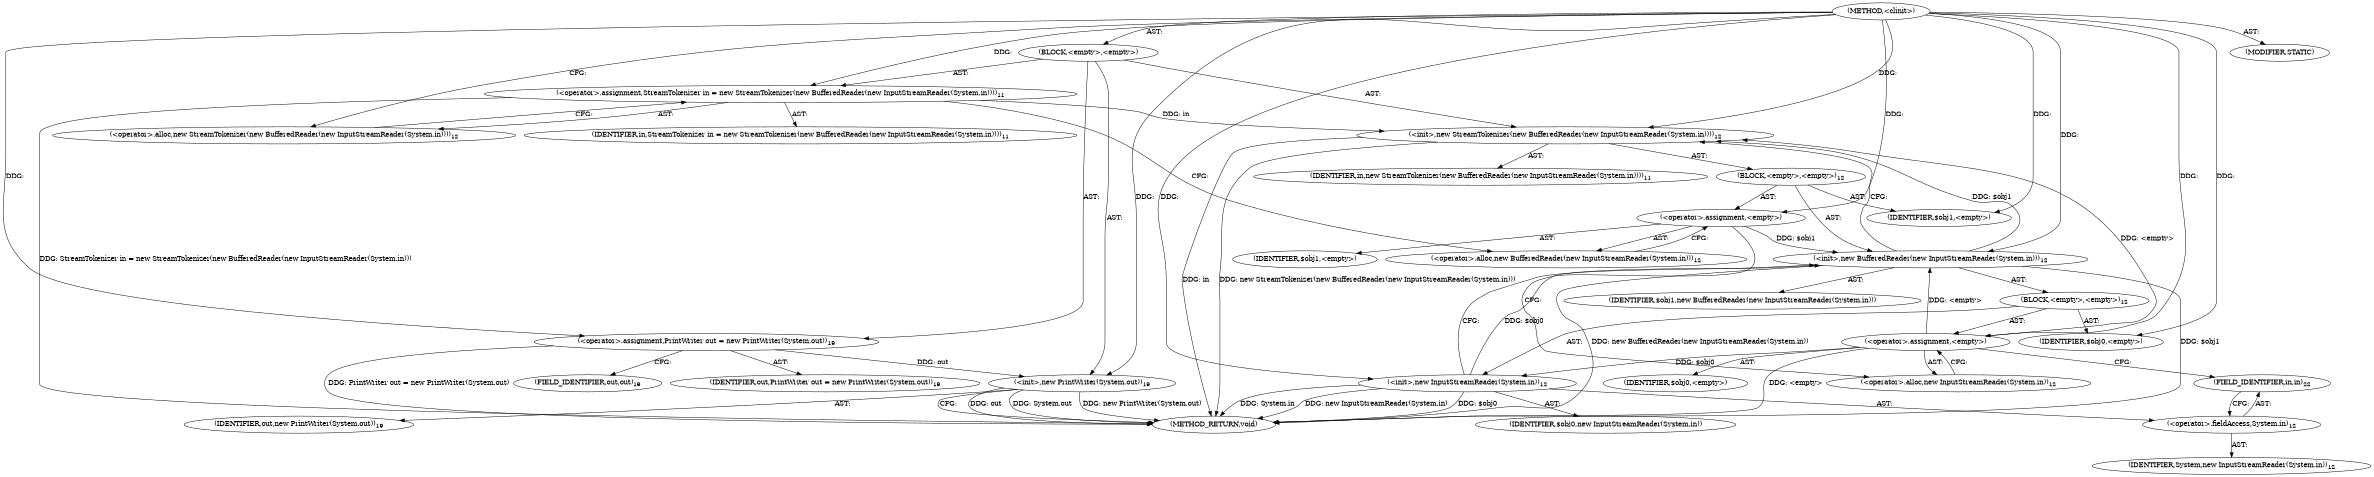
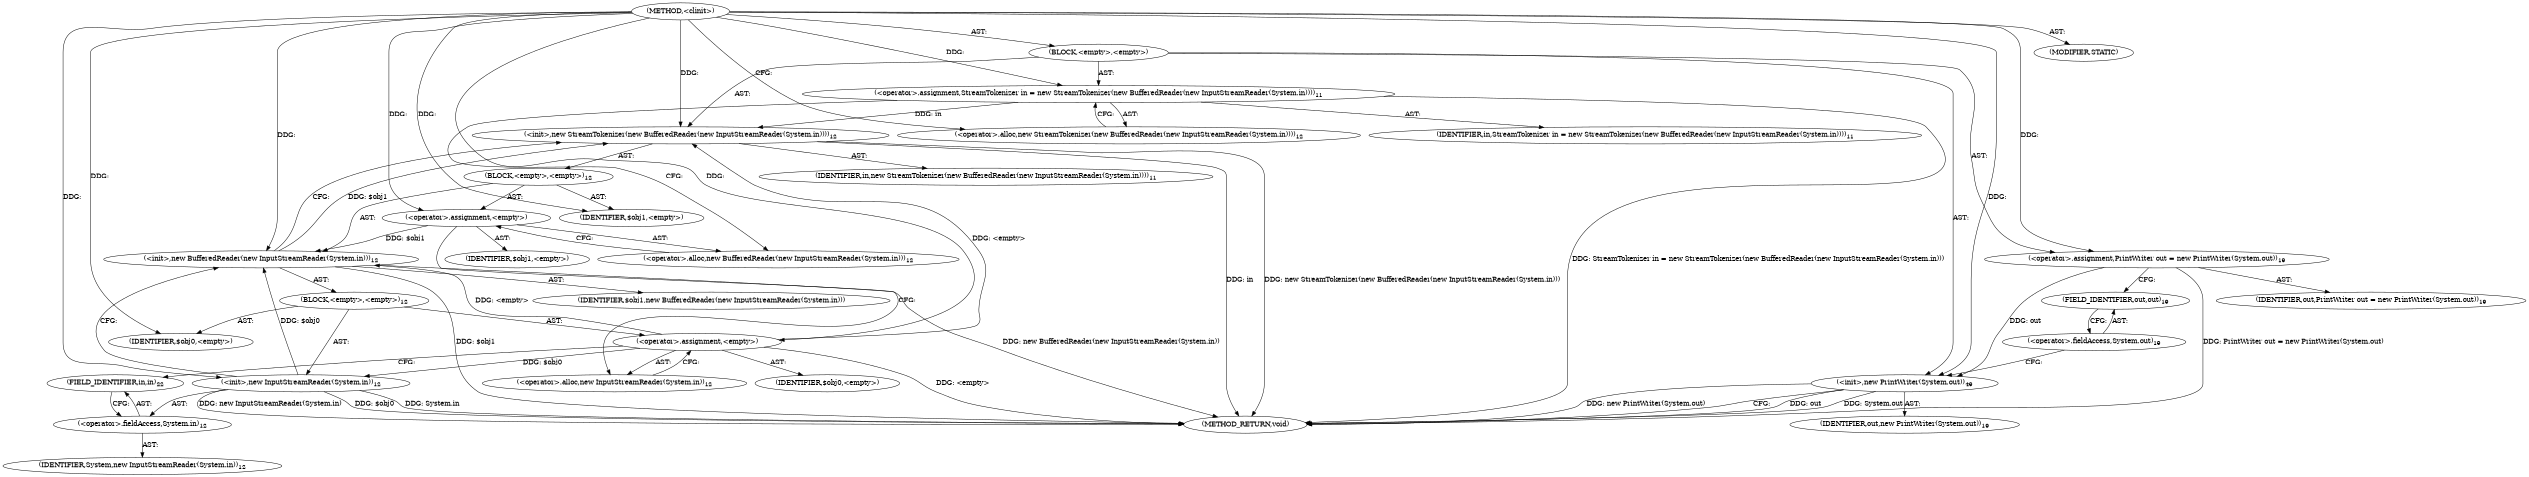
none -> (2094, 342)
(1147, 383) -> (1969, 383)
(1606, 425) -> none
